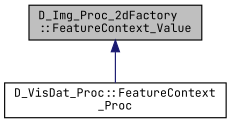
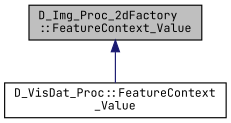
(115, 100) -> (115, 100)
